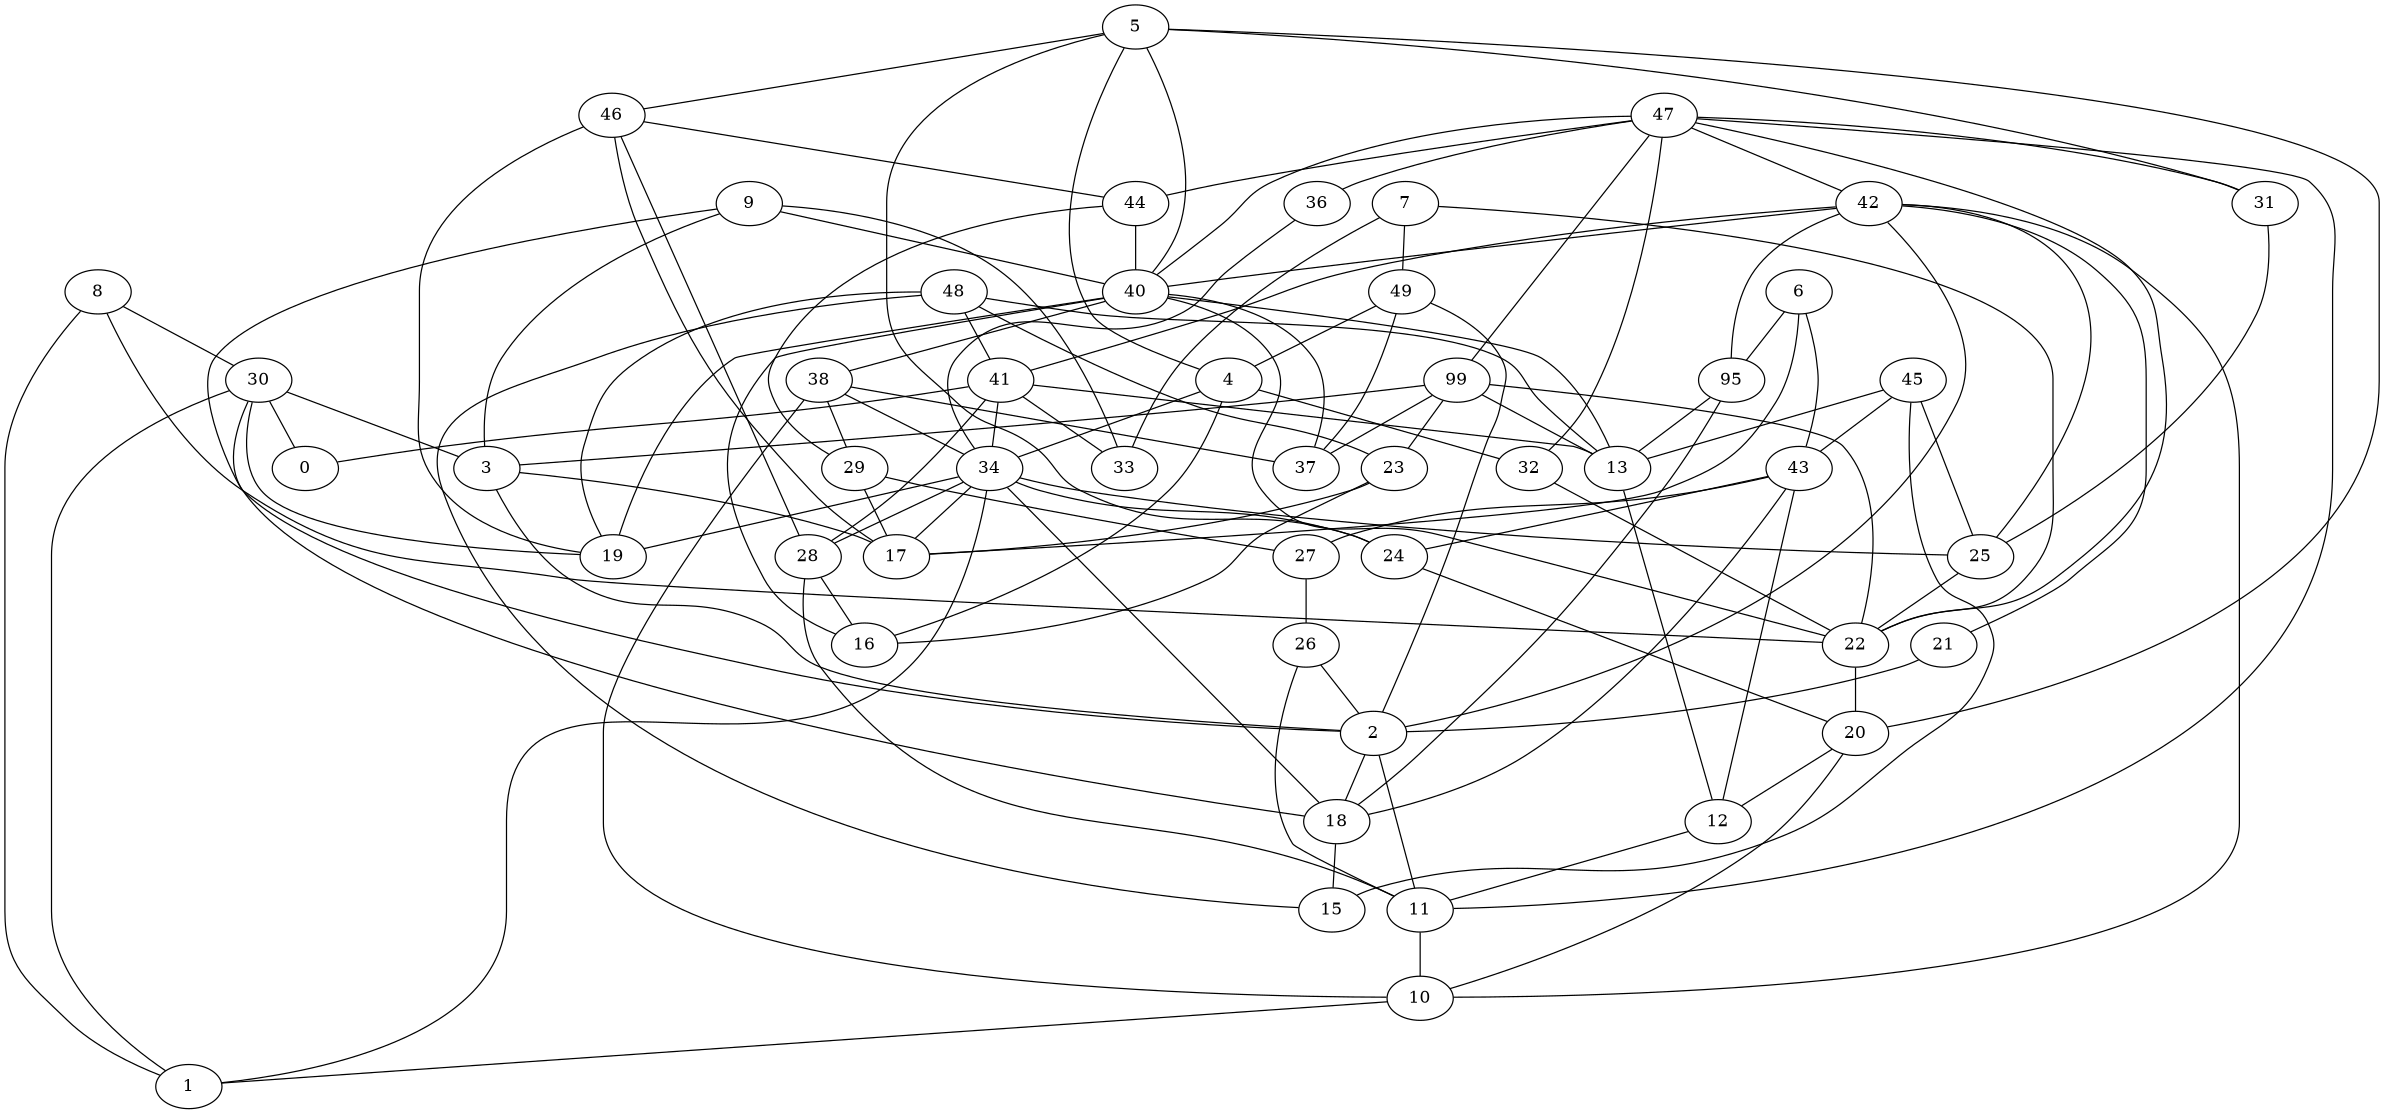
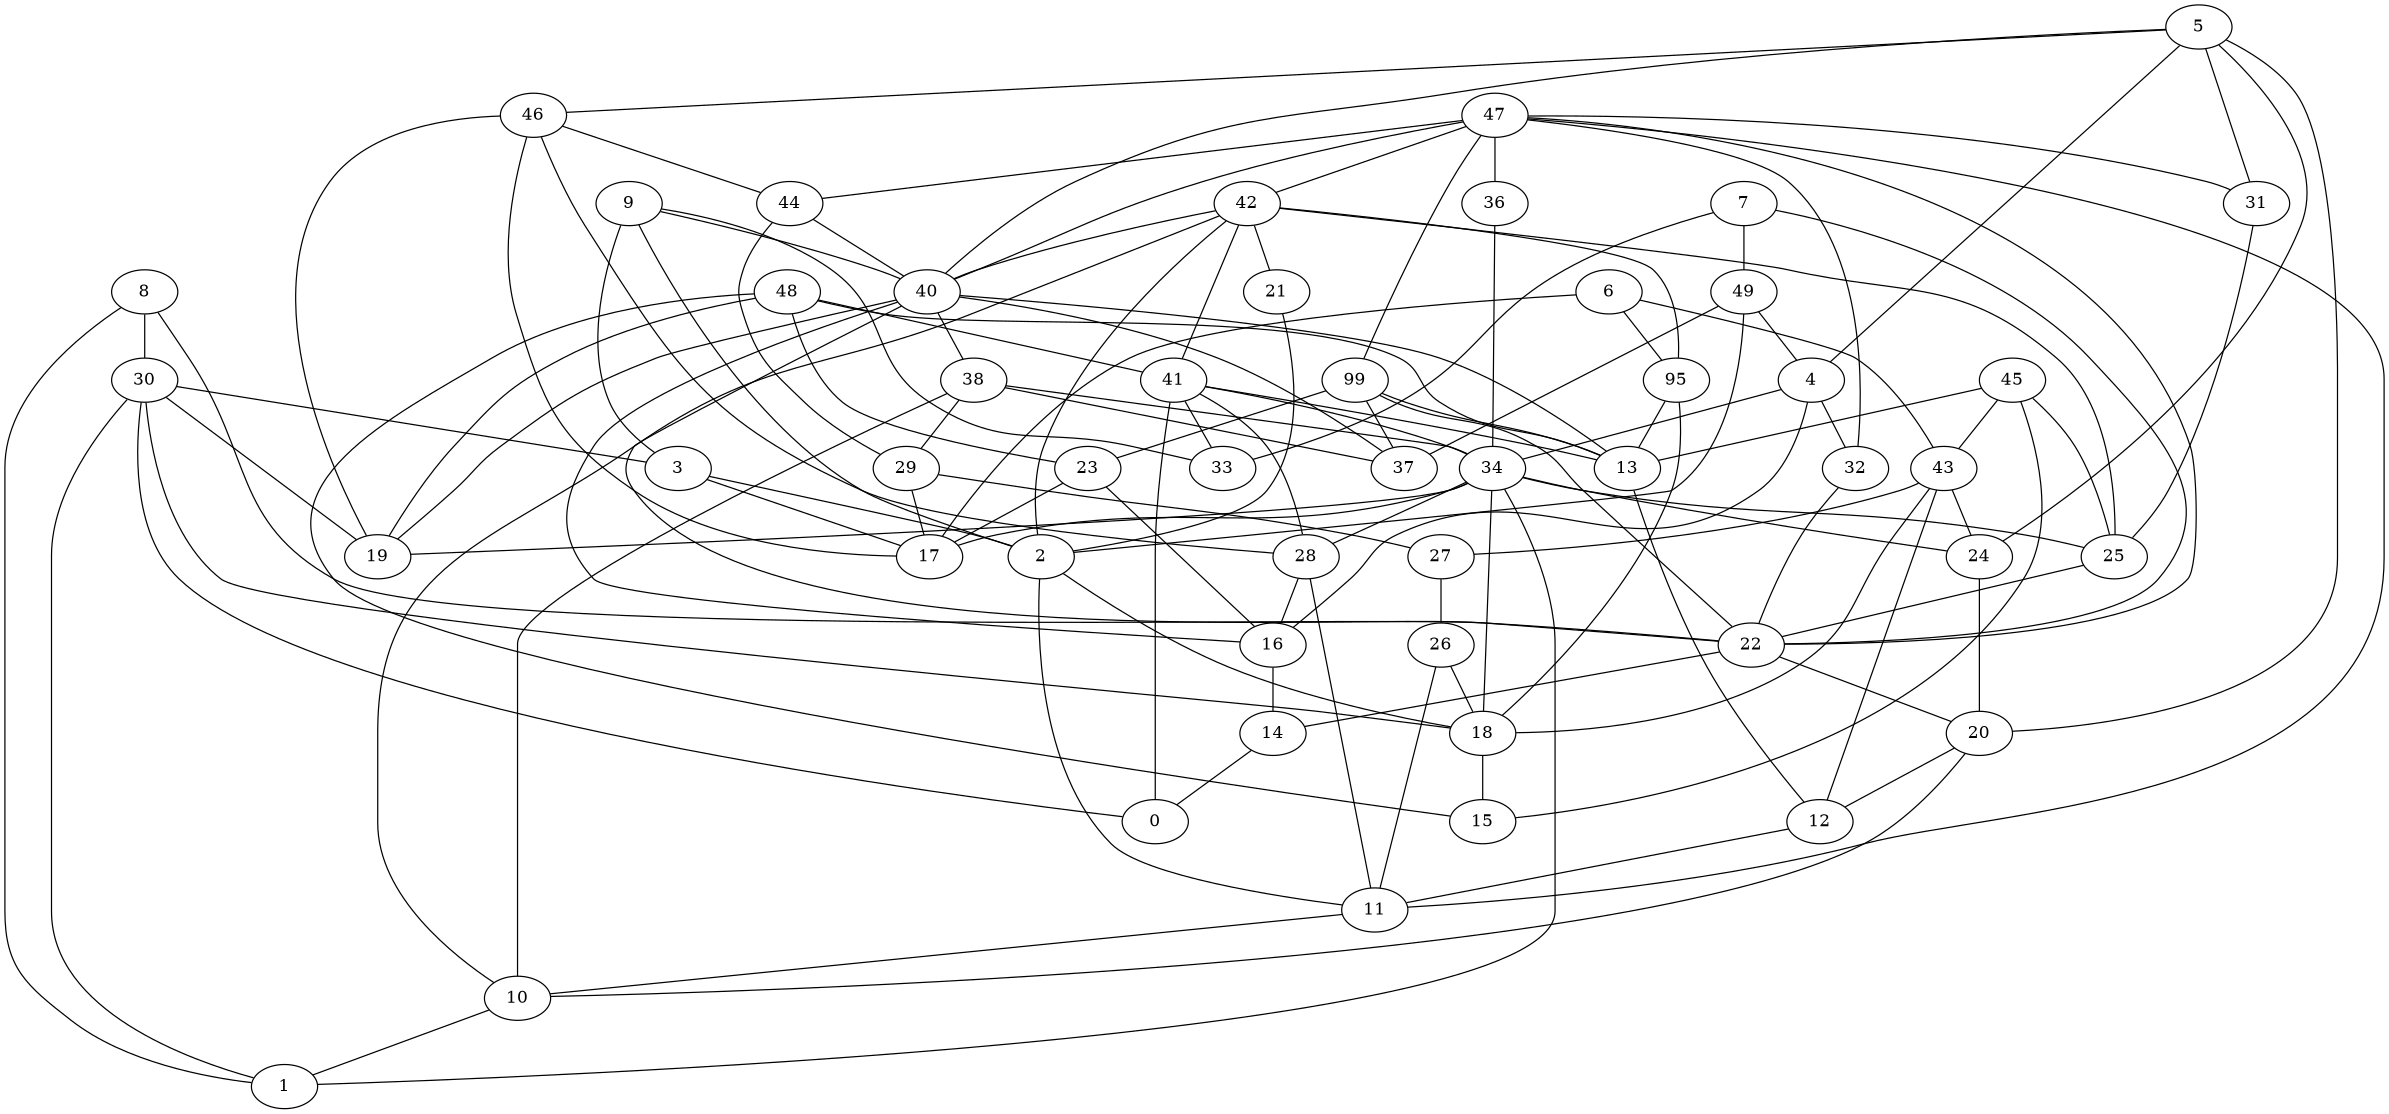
(973, 429) -> none
(1340, 689) -> (1462, 689)
none -> (1273, 733)
